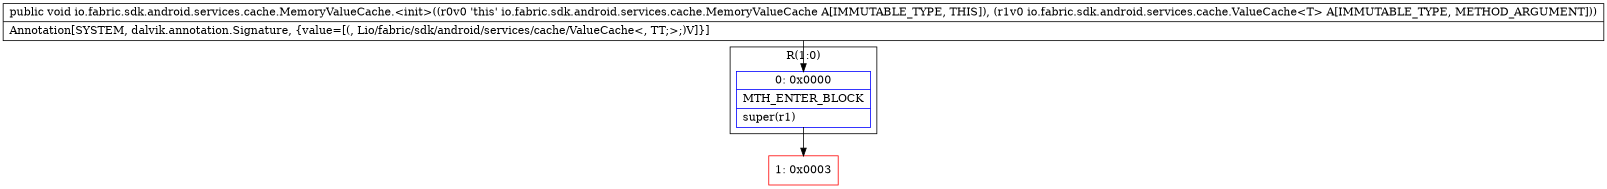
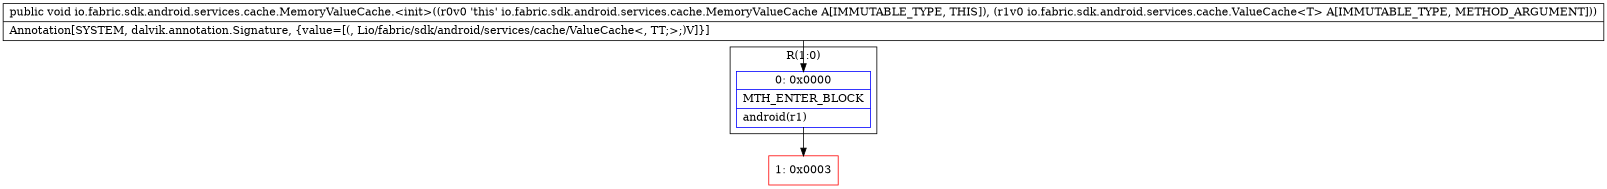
(769, 118) -> (775, 118)
